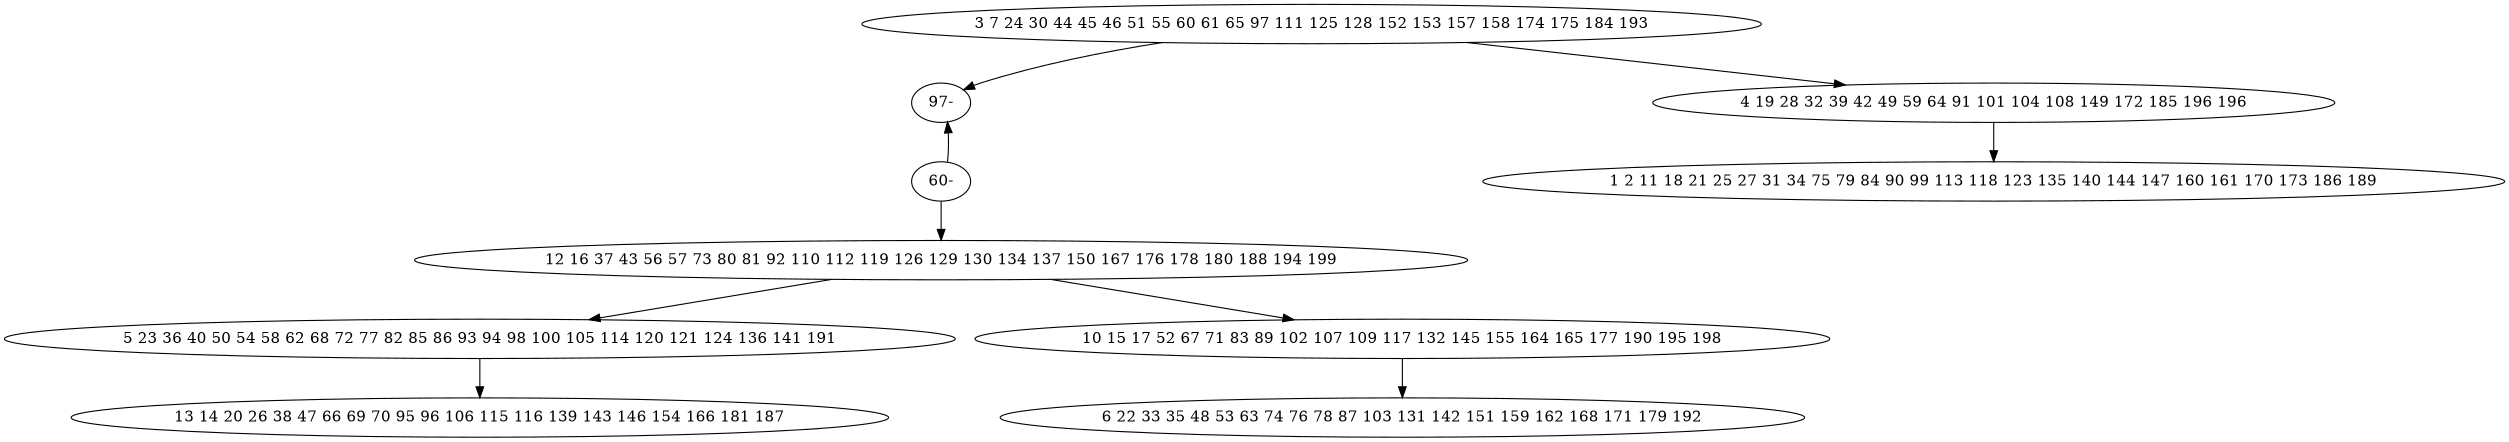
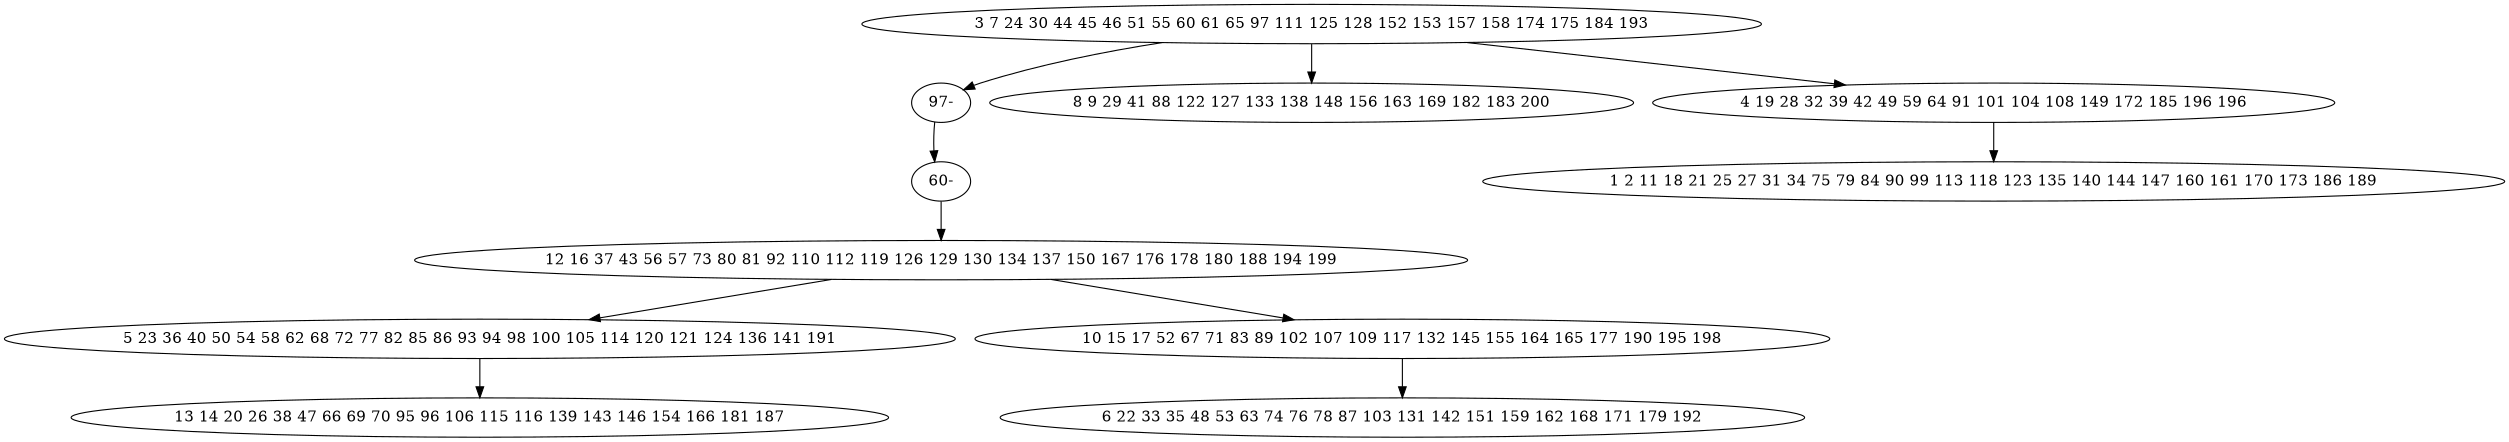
none -> (1312, 103)
(948, 147) -> (934, 136)
